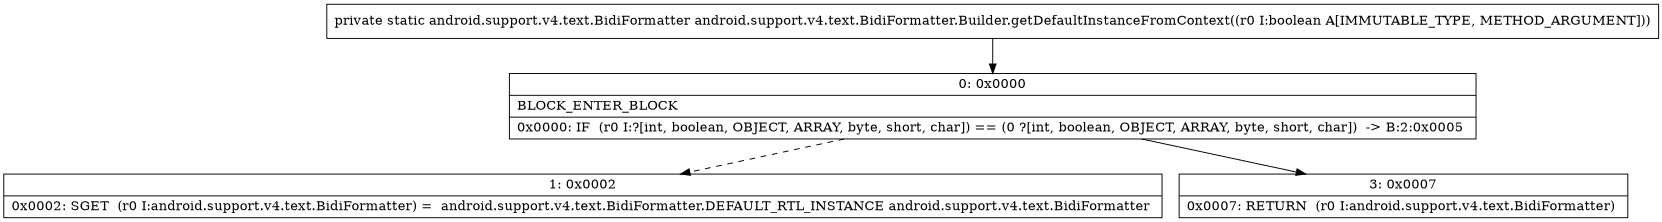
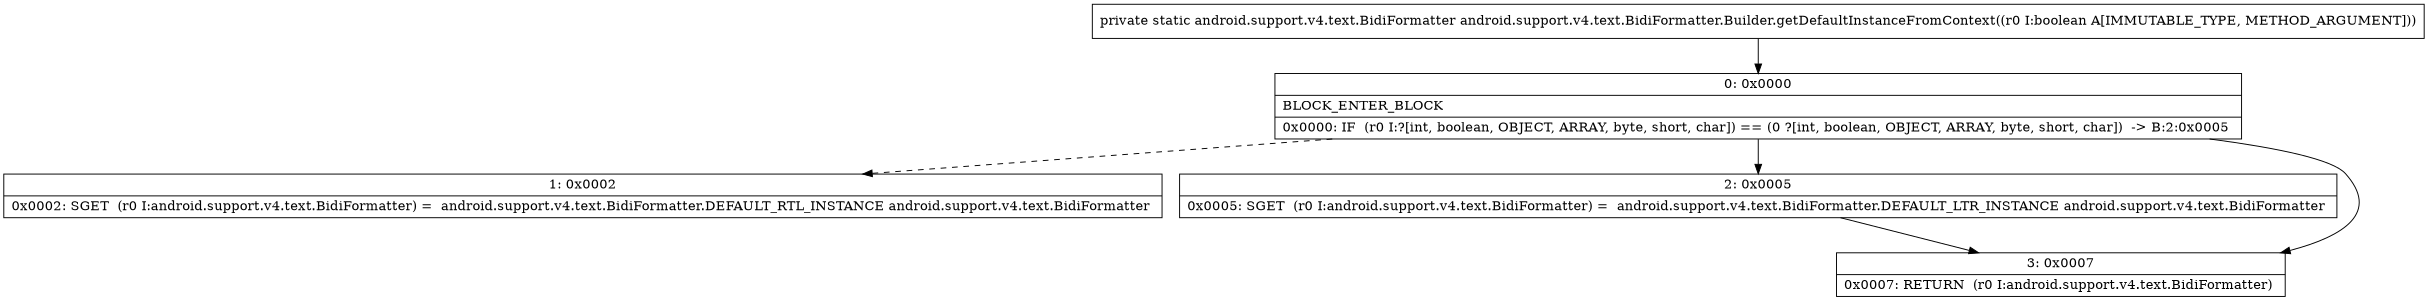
none -> (1758, 196)
